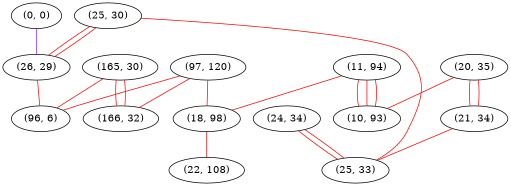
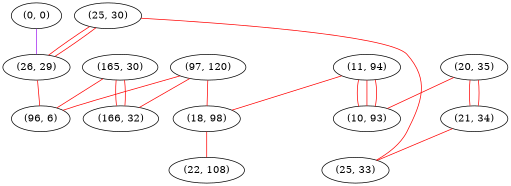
(287, 119) -> none
